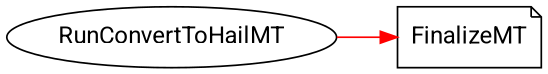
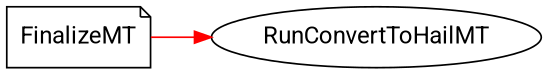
(359, 37) -> (172, 37)
